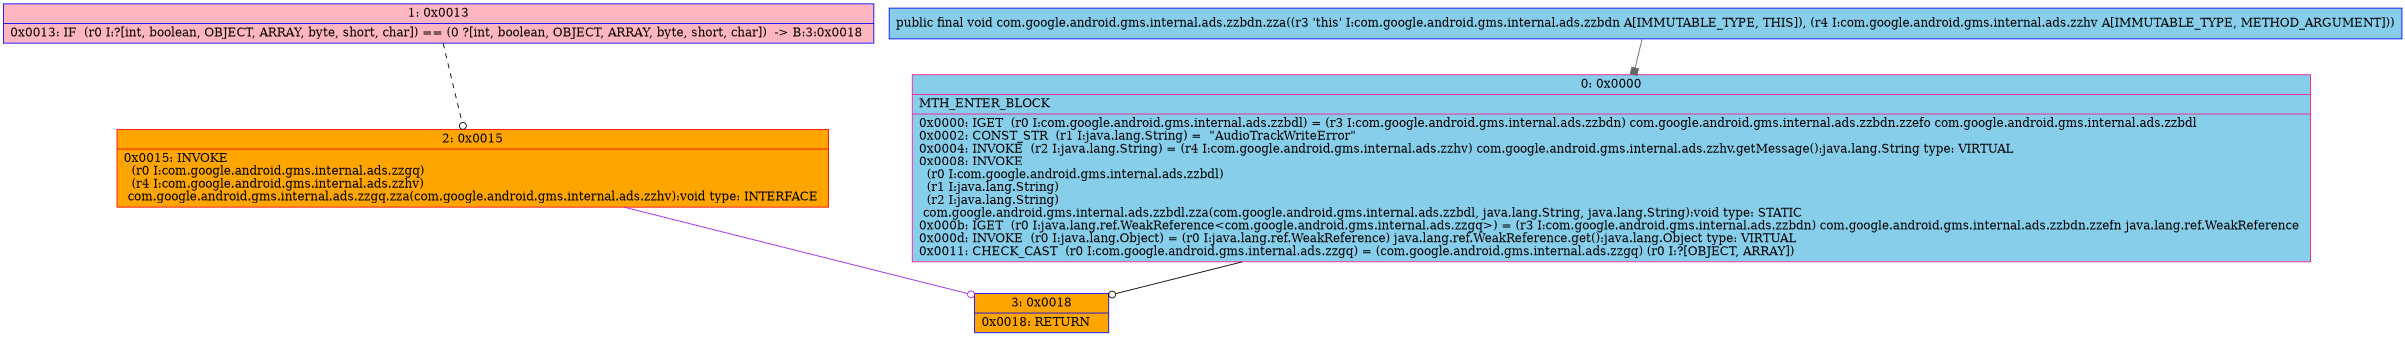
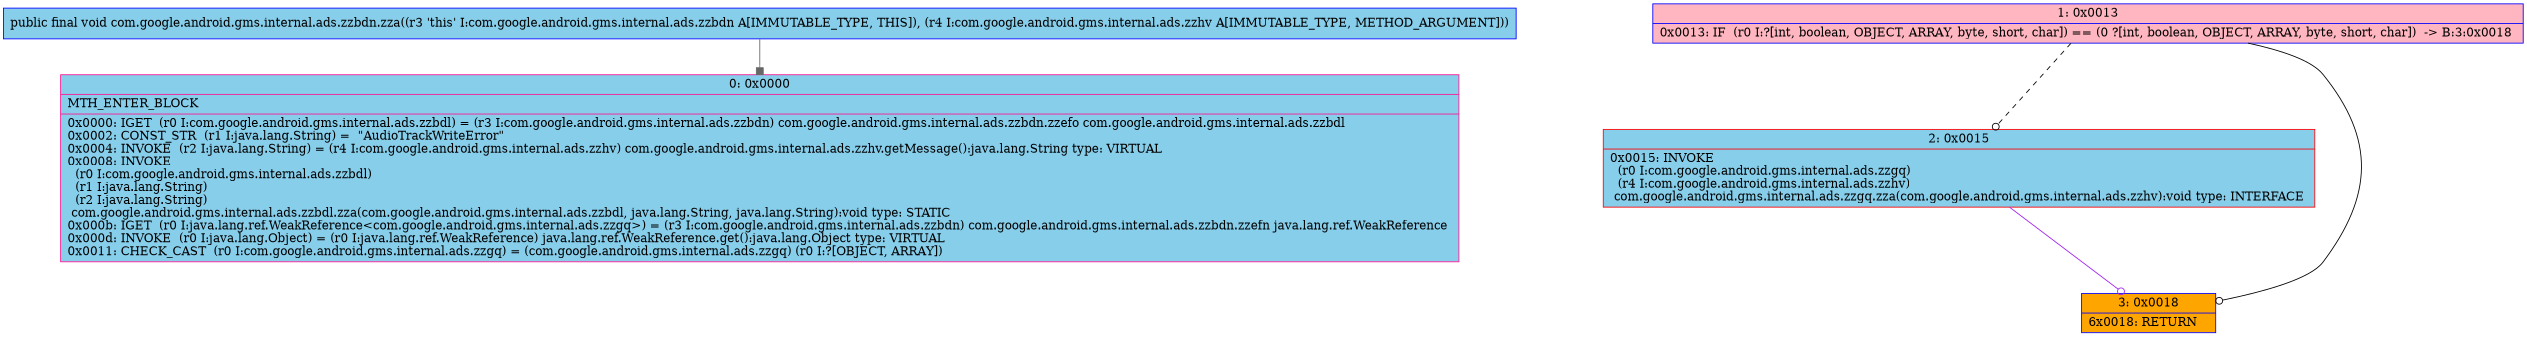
(473, 168) -> (1959, 168)
(1179, 278) -> (2360, 181)
(1042, 322) -> (2149, 322)
